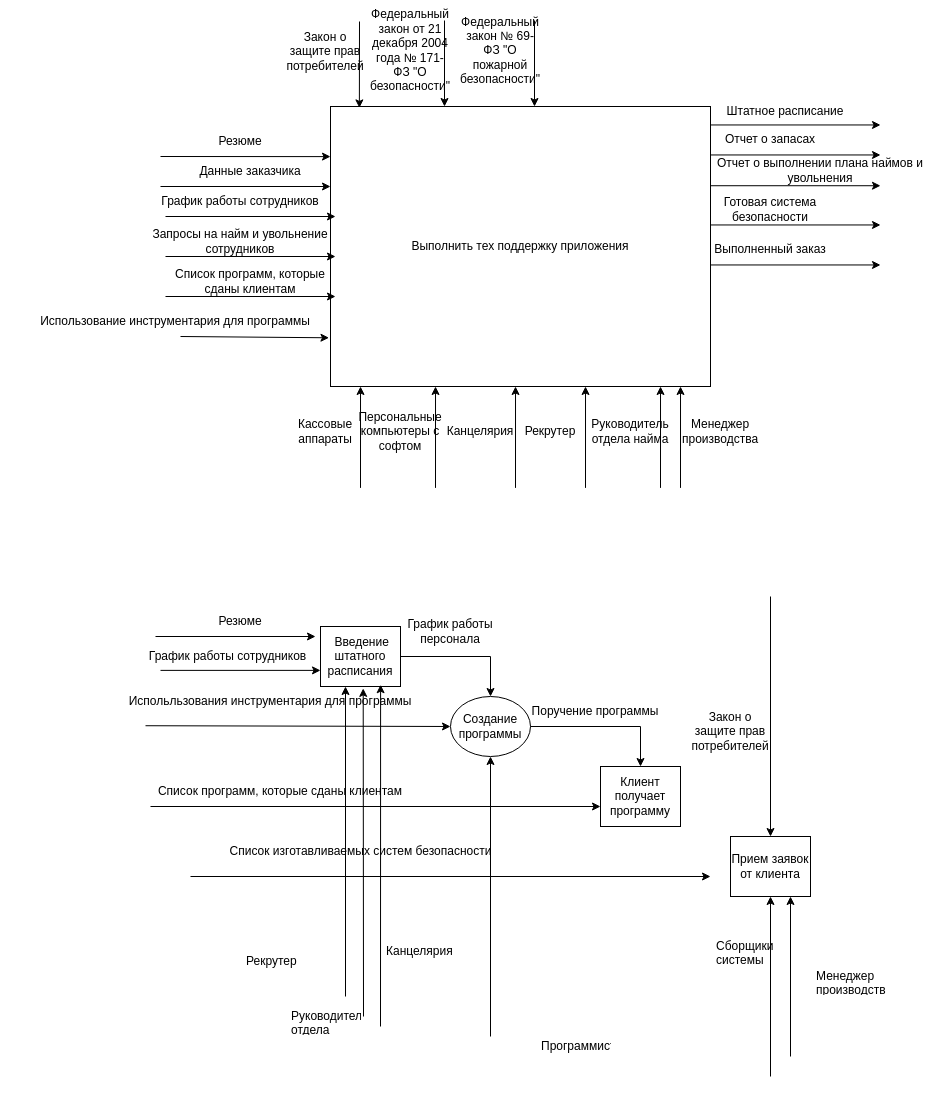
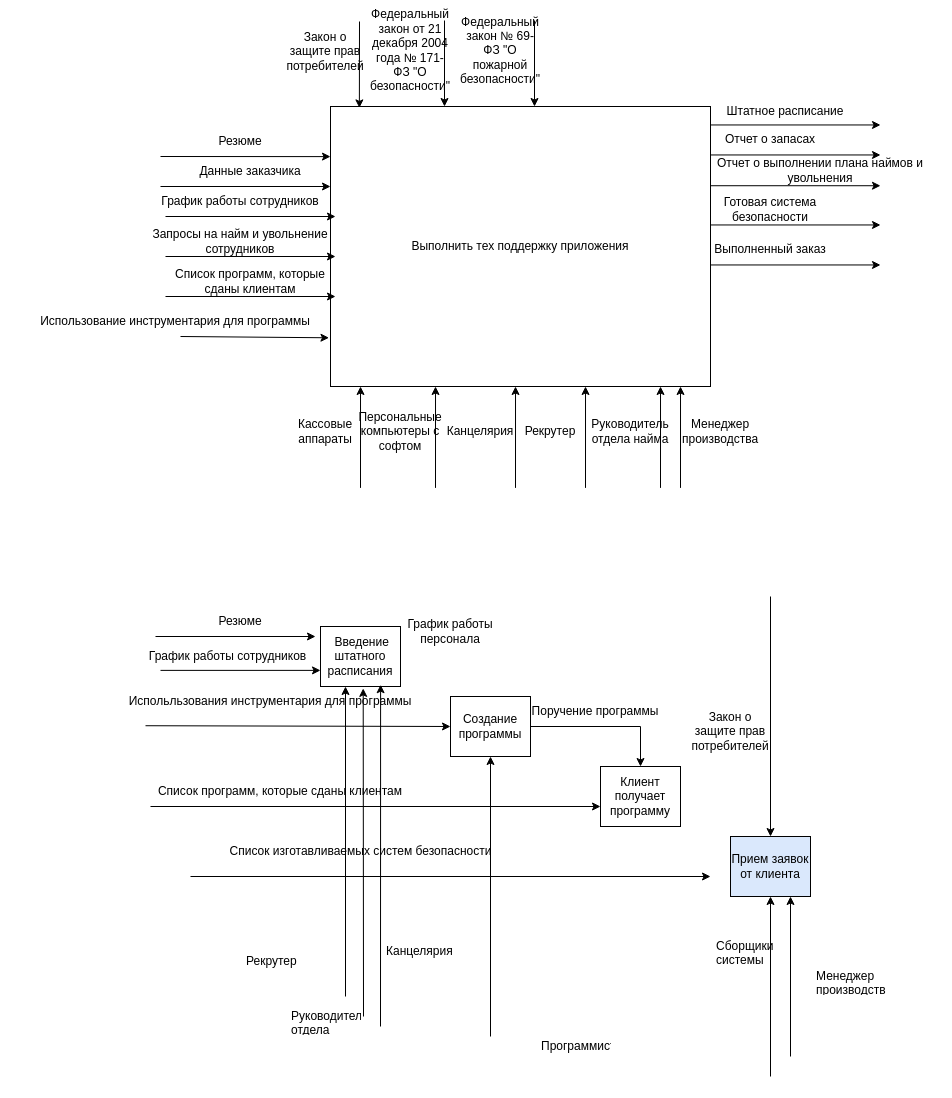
(462, 657) -> none
(491, 727) -> (491, 727)
(771, 867) -> (771, 867)
